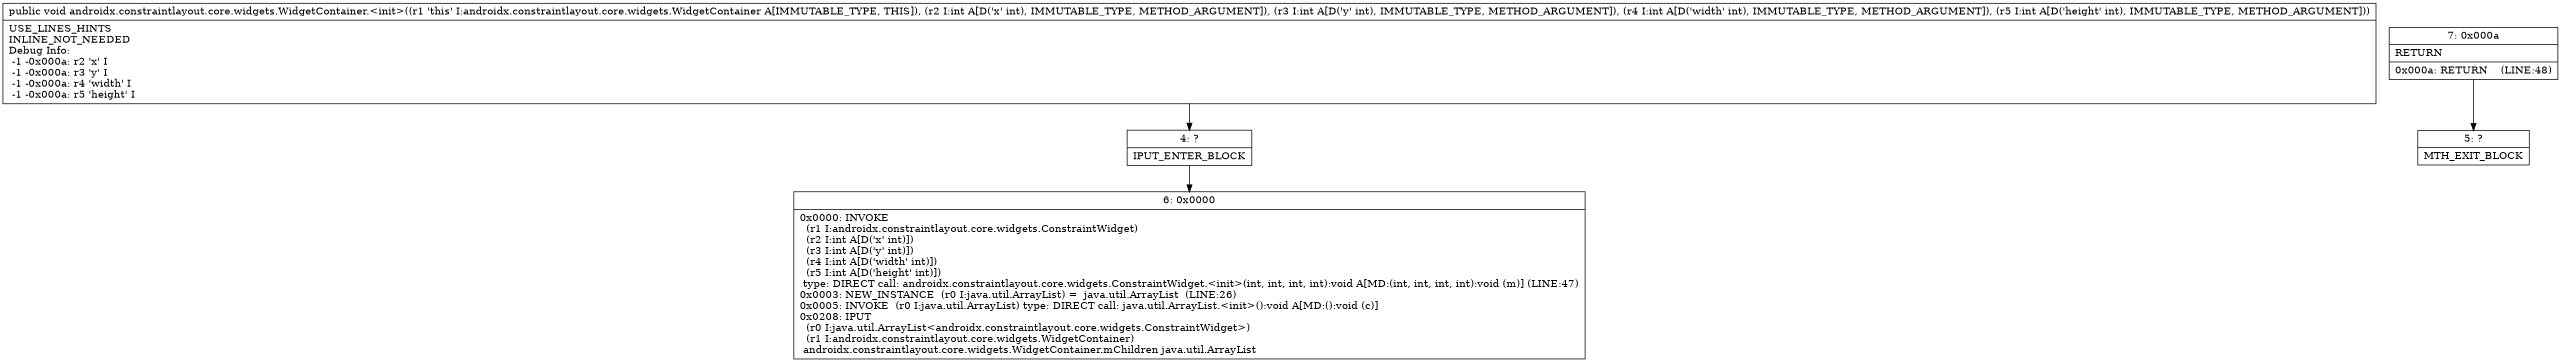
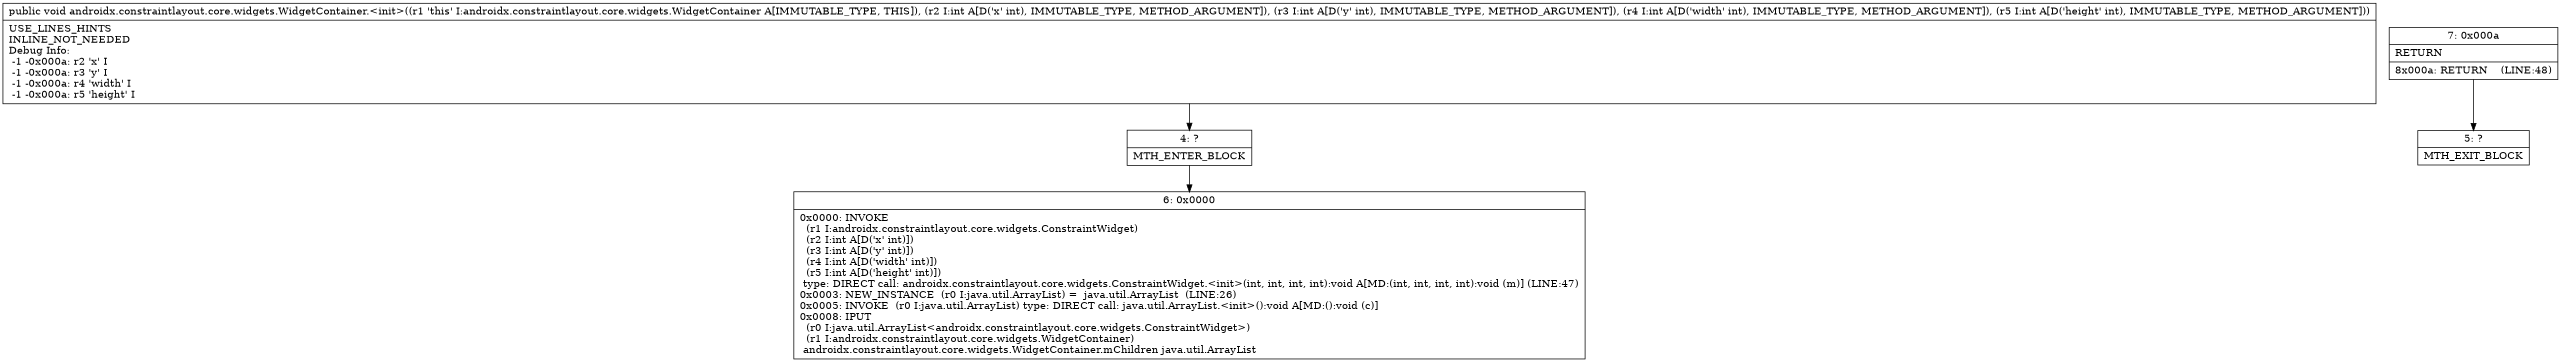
(2474, 70) -> (2474, 70)
(1189, 156) -> (1189, 156)
(839, 317) -> (839, 317)
